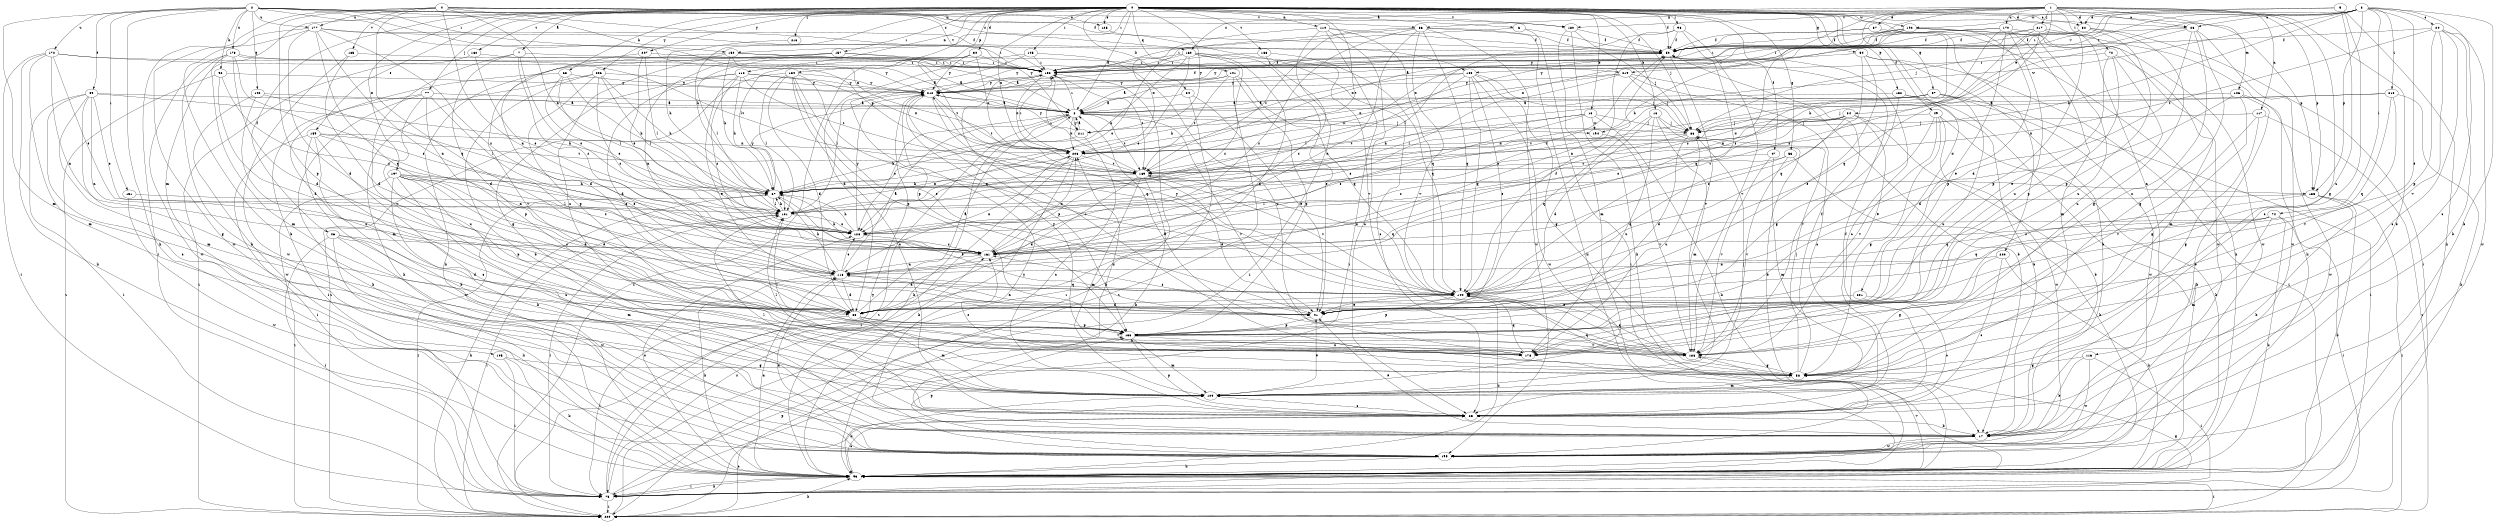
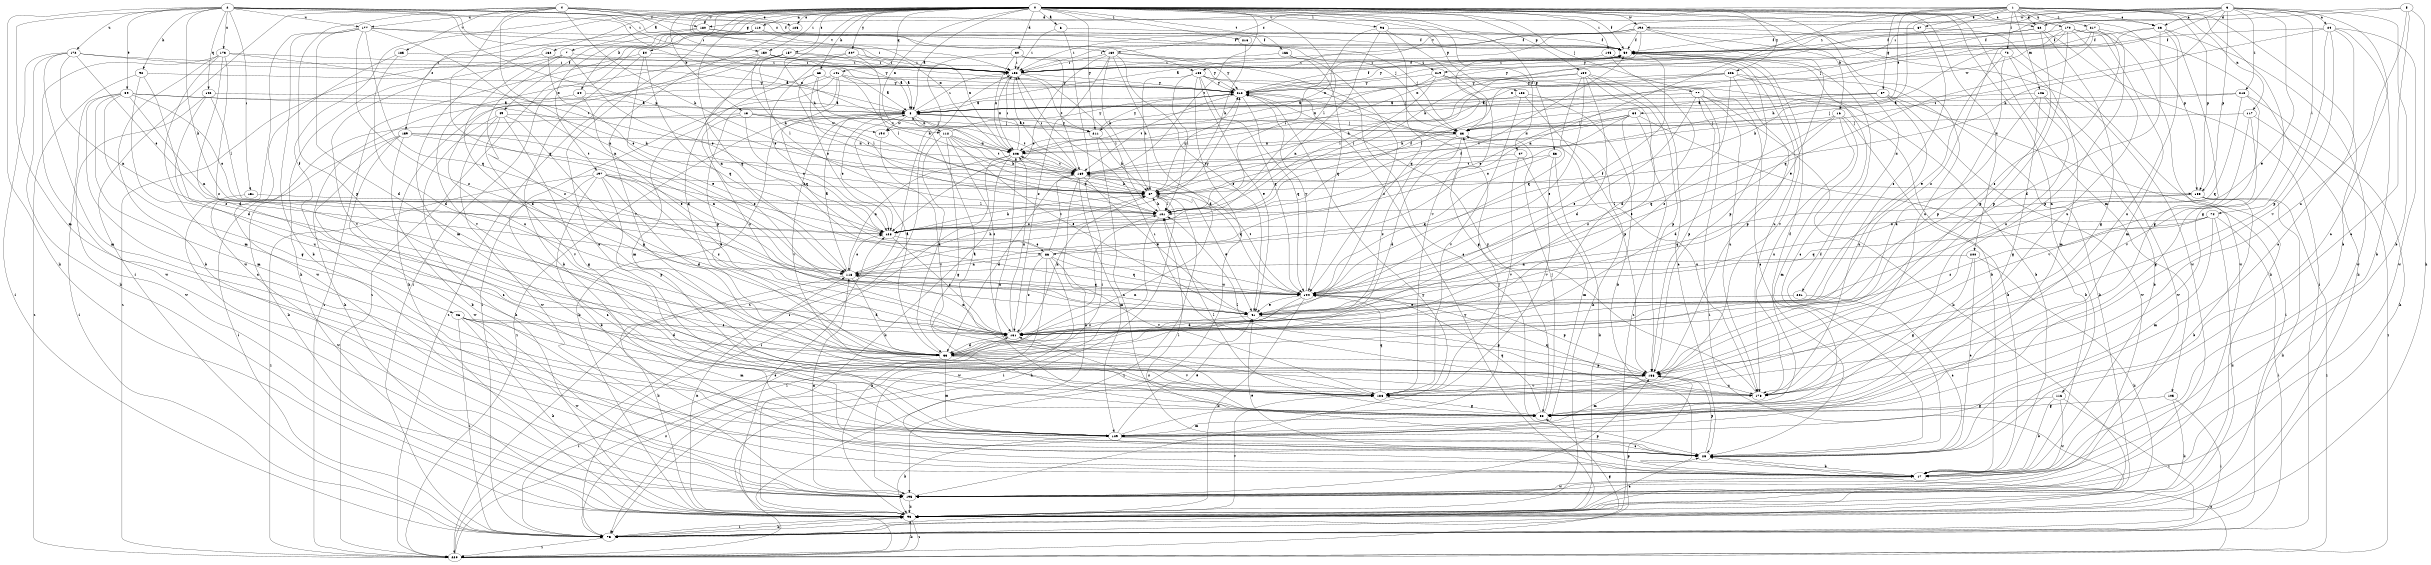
(1132, 102) -> (969, 239)
(1070, 132) -> (922, 124)
none -> (498, 238)
